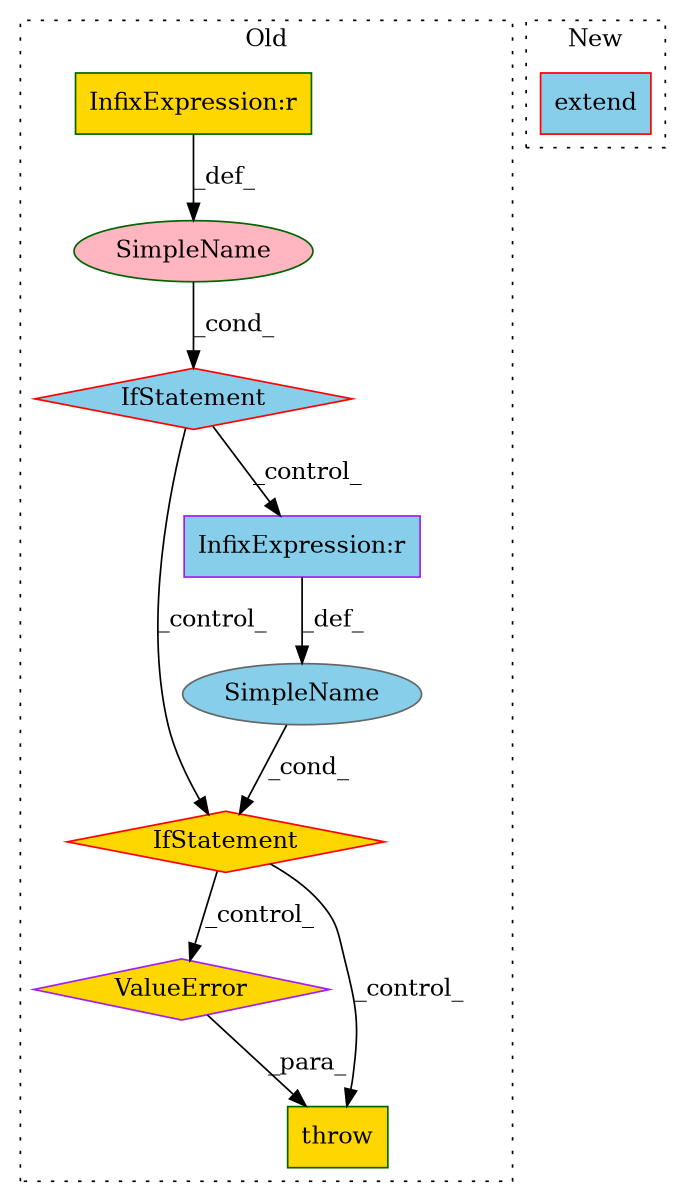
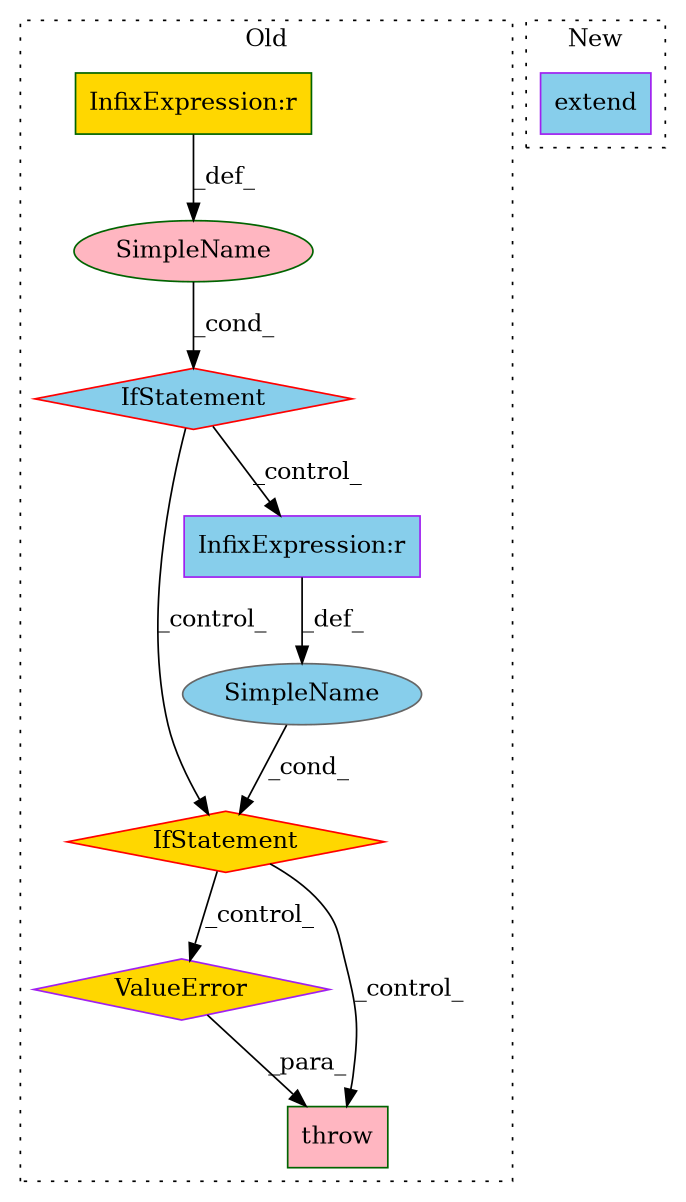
(596, 104) -> (596, 104)
(338, 1137) -> (338, 1137)
